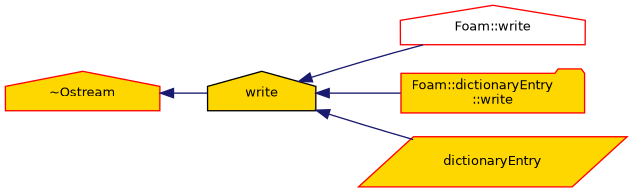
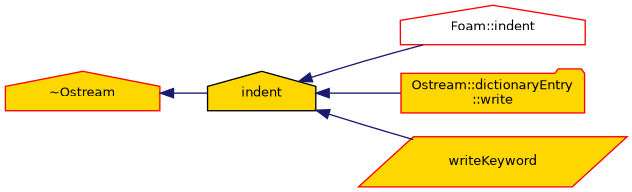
(493, 27) -> (493, 27)
(262, 93) -> (262, 93)
(493, 93) -> (493, 93)
(493, 162) -> (493, 162)
